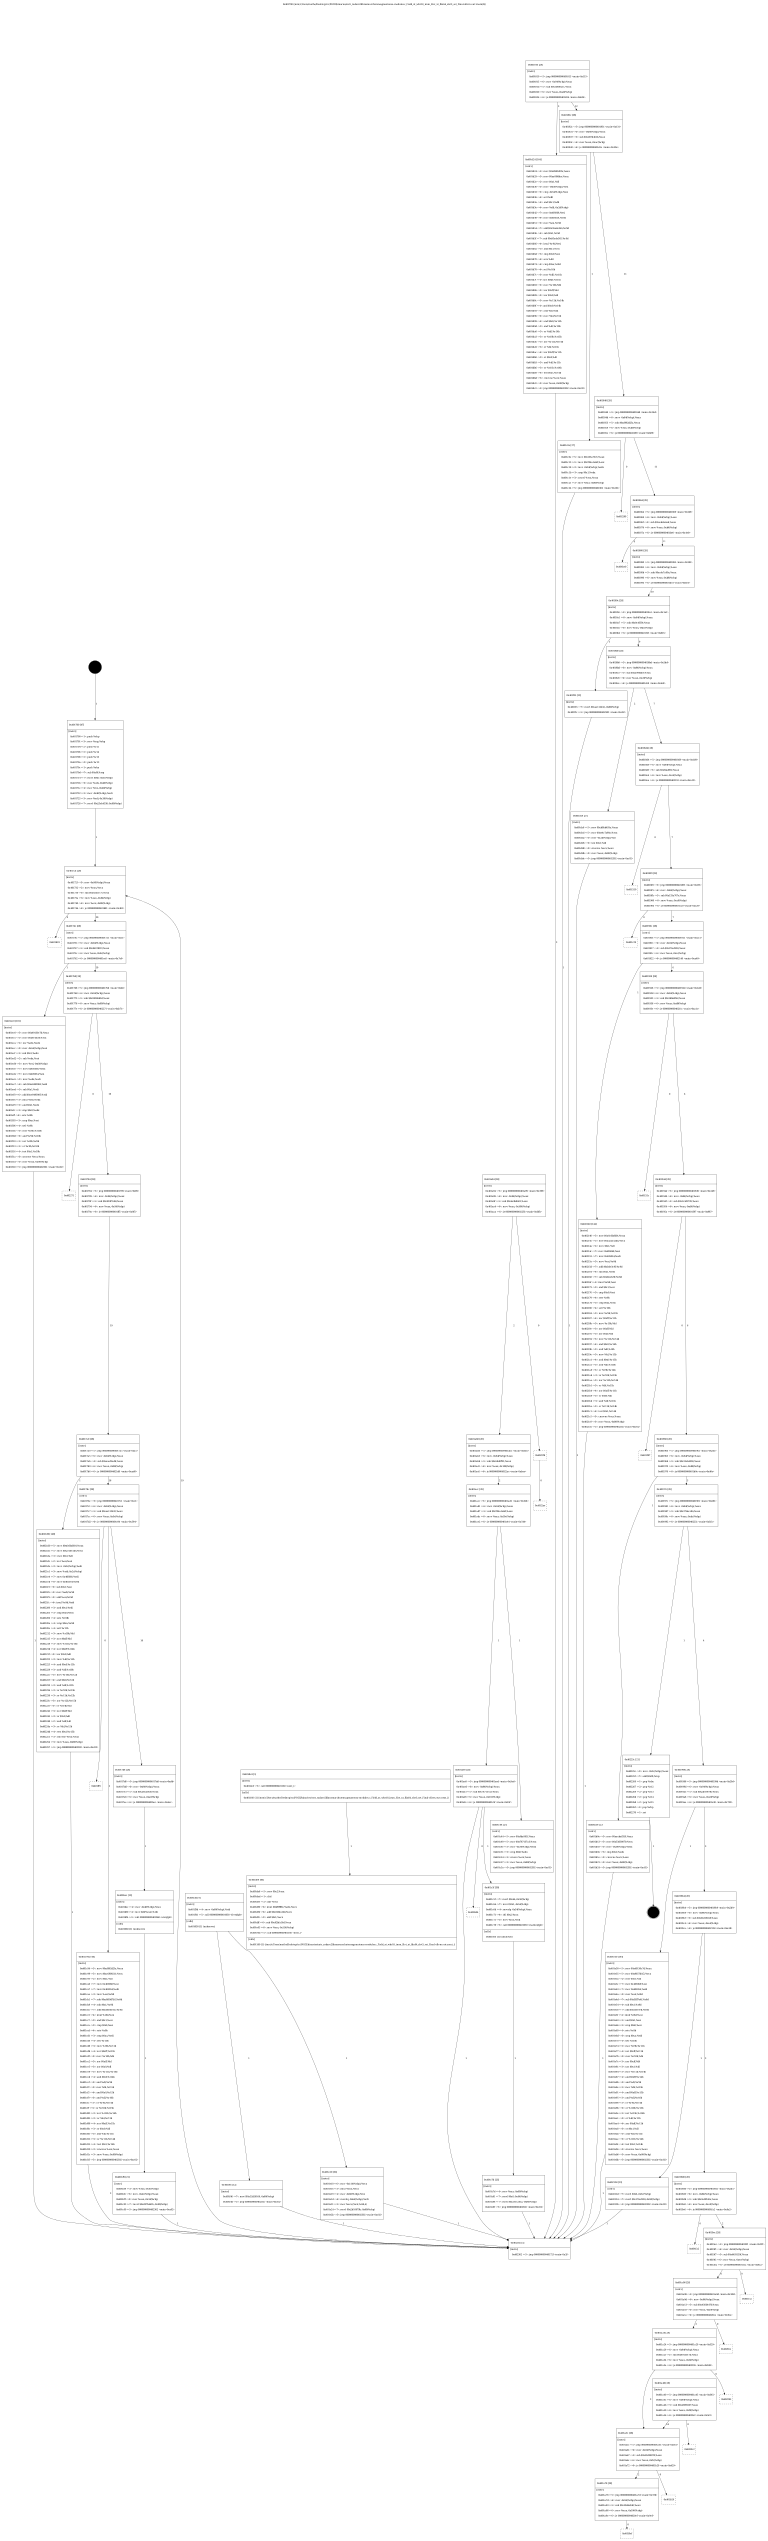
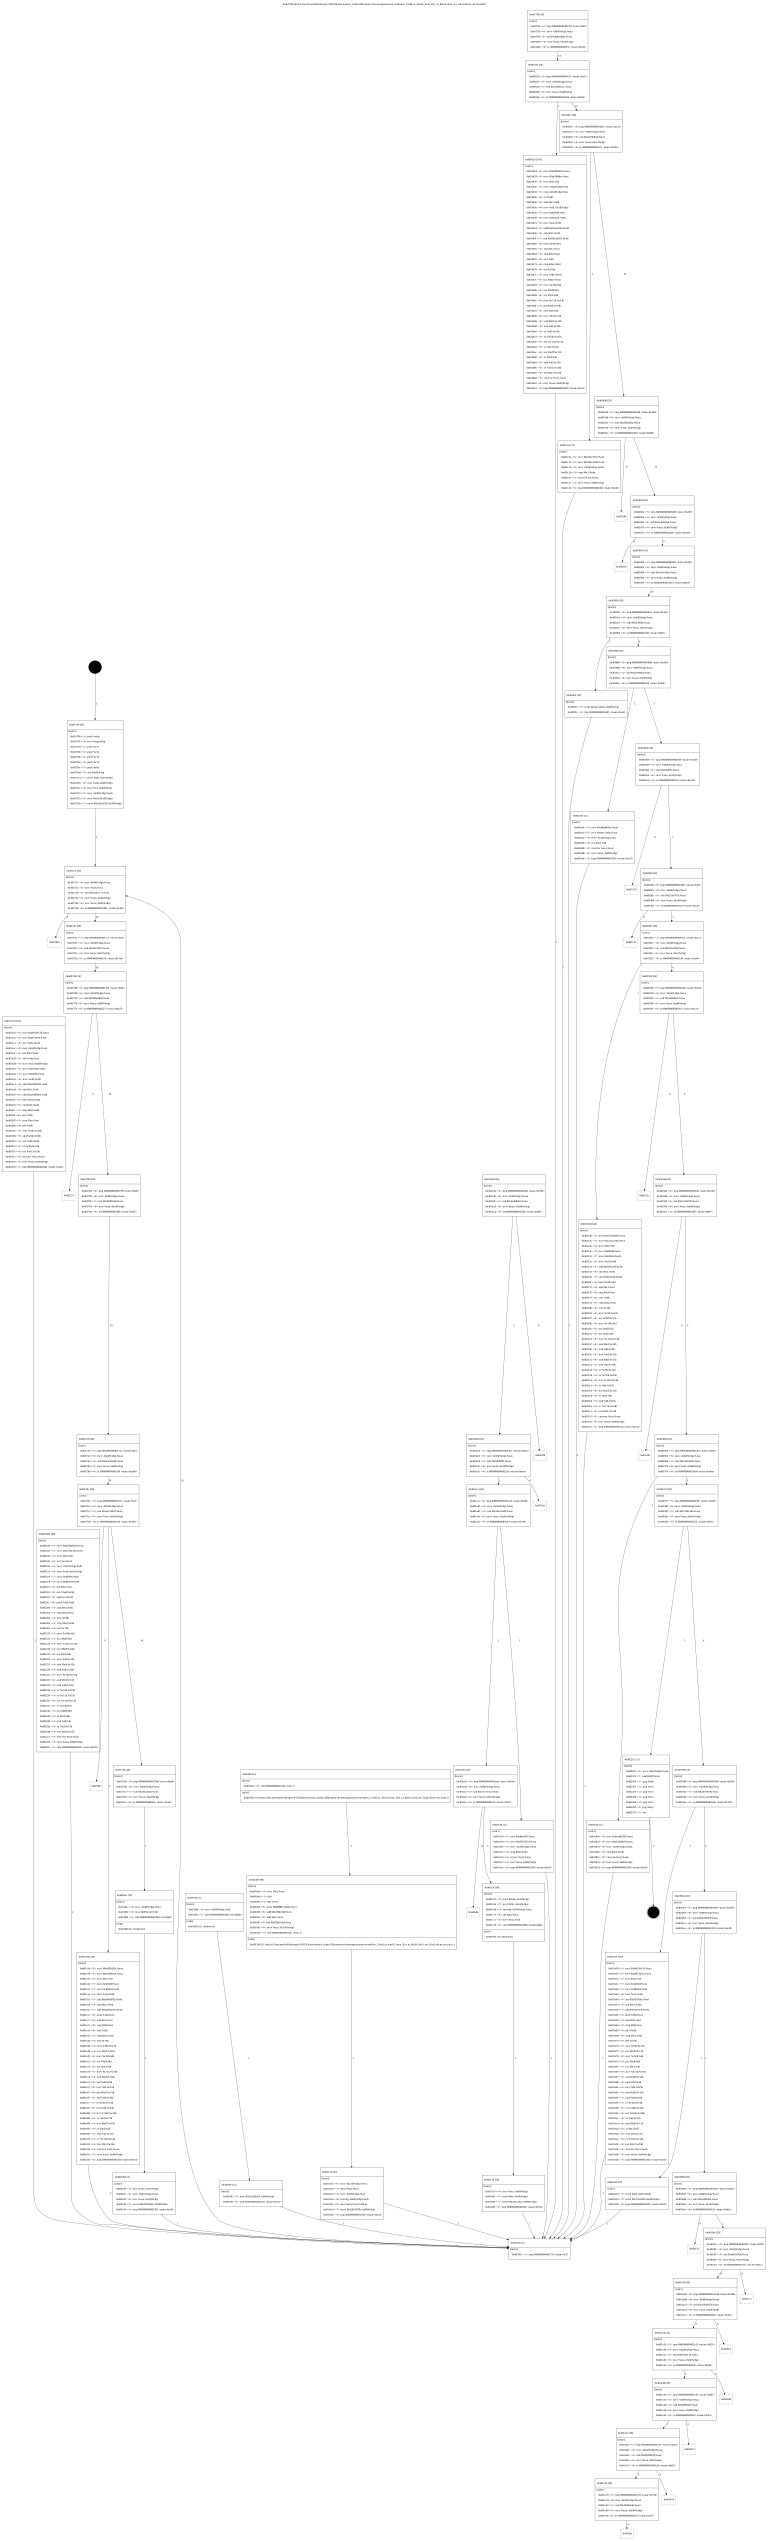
none -> (558, 31)
(54, 988) -> none
(540, 1480) -> (533, 1487)
(69, 1501) -> none
(458, 2033) -> (549, 2055)
(304, 2039) -> (352, 2058)
(644, 2397) -> (684, 2374)
(667, 2424) -> (667, 2424)
